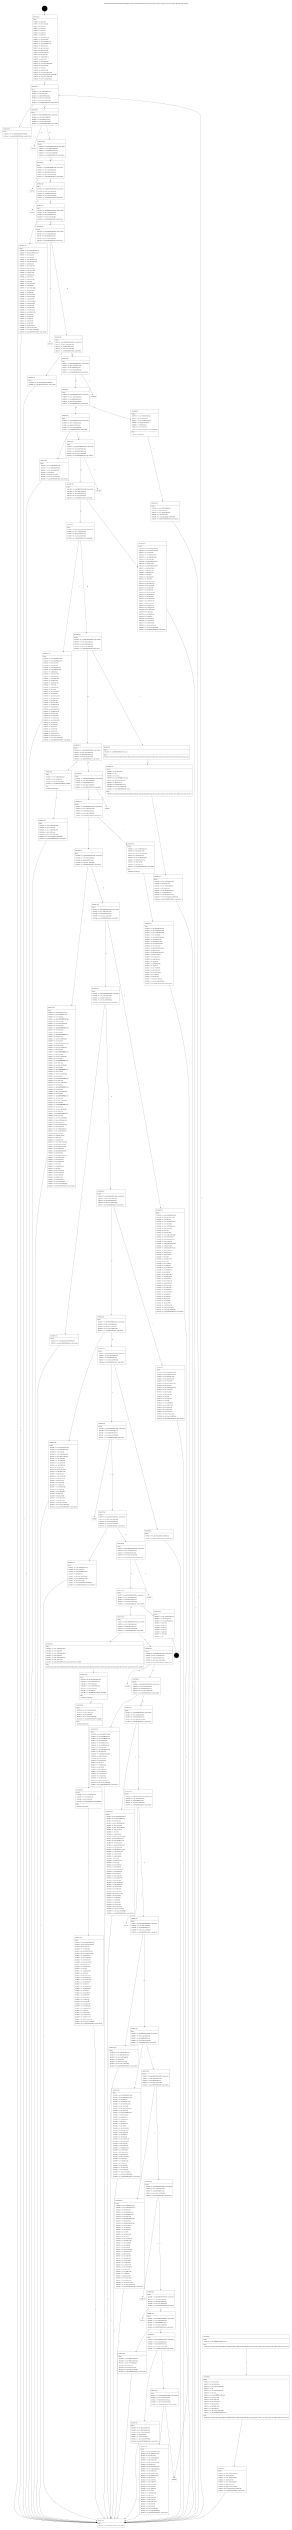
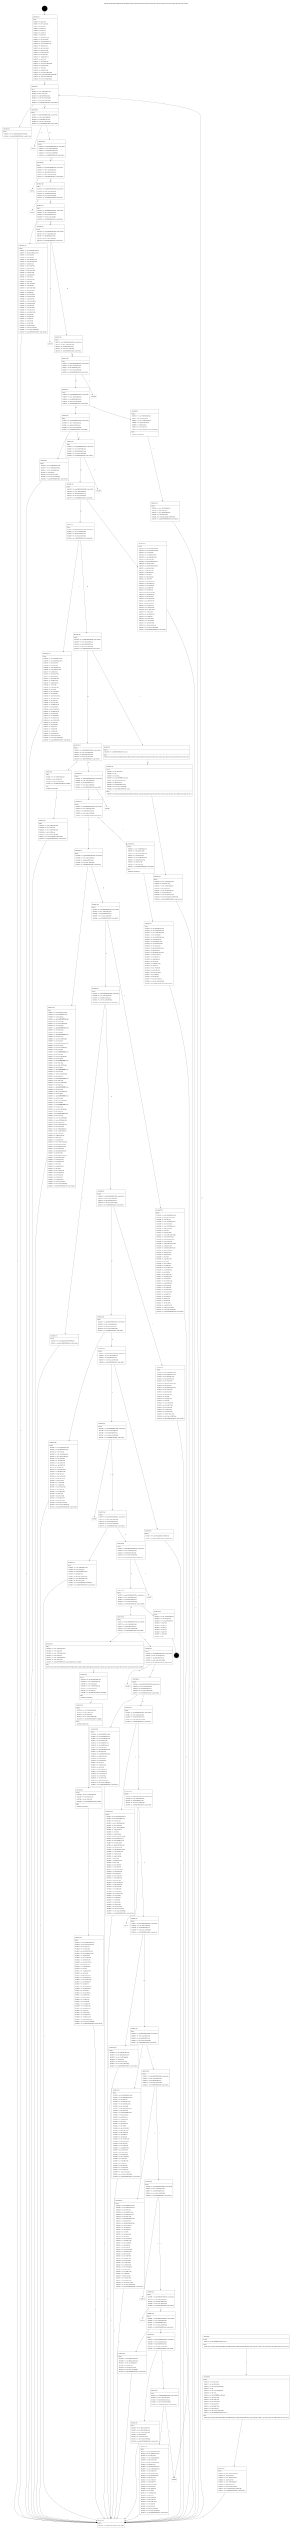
(42, 381) -> none
